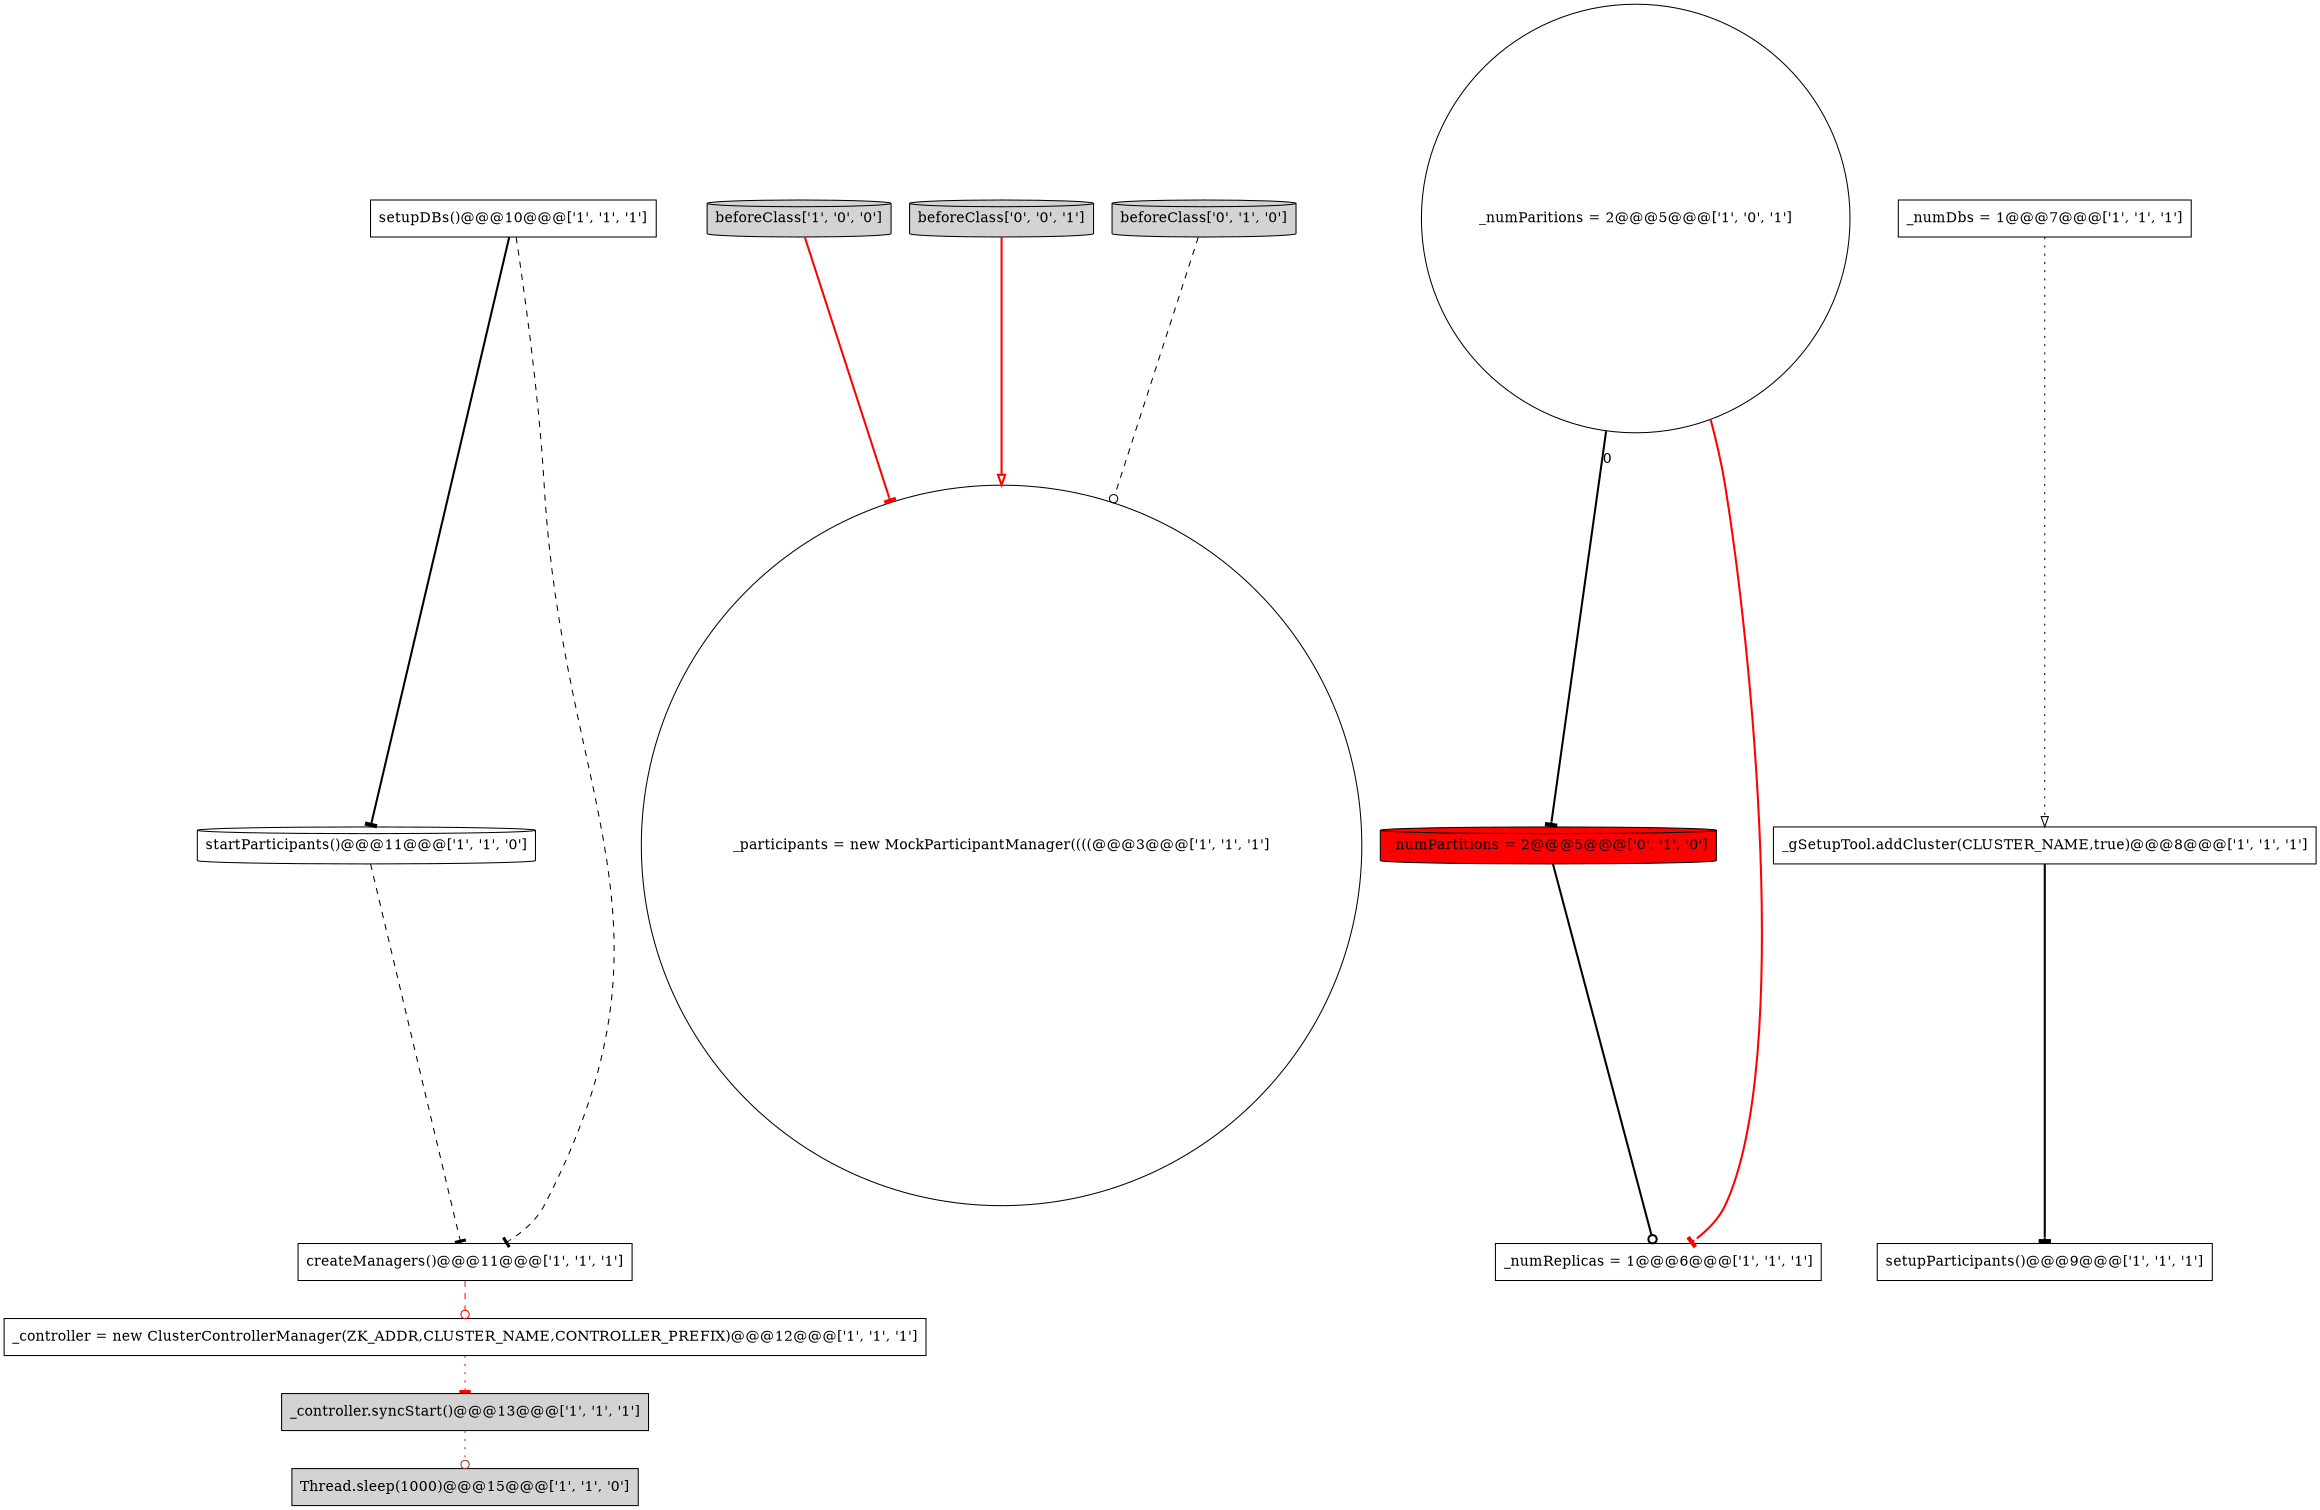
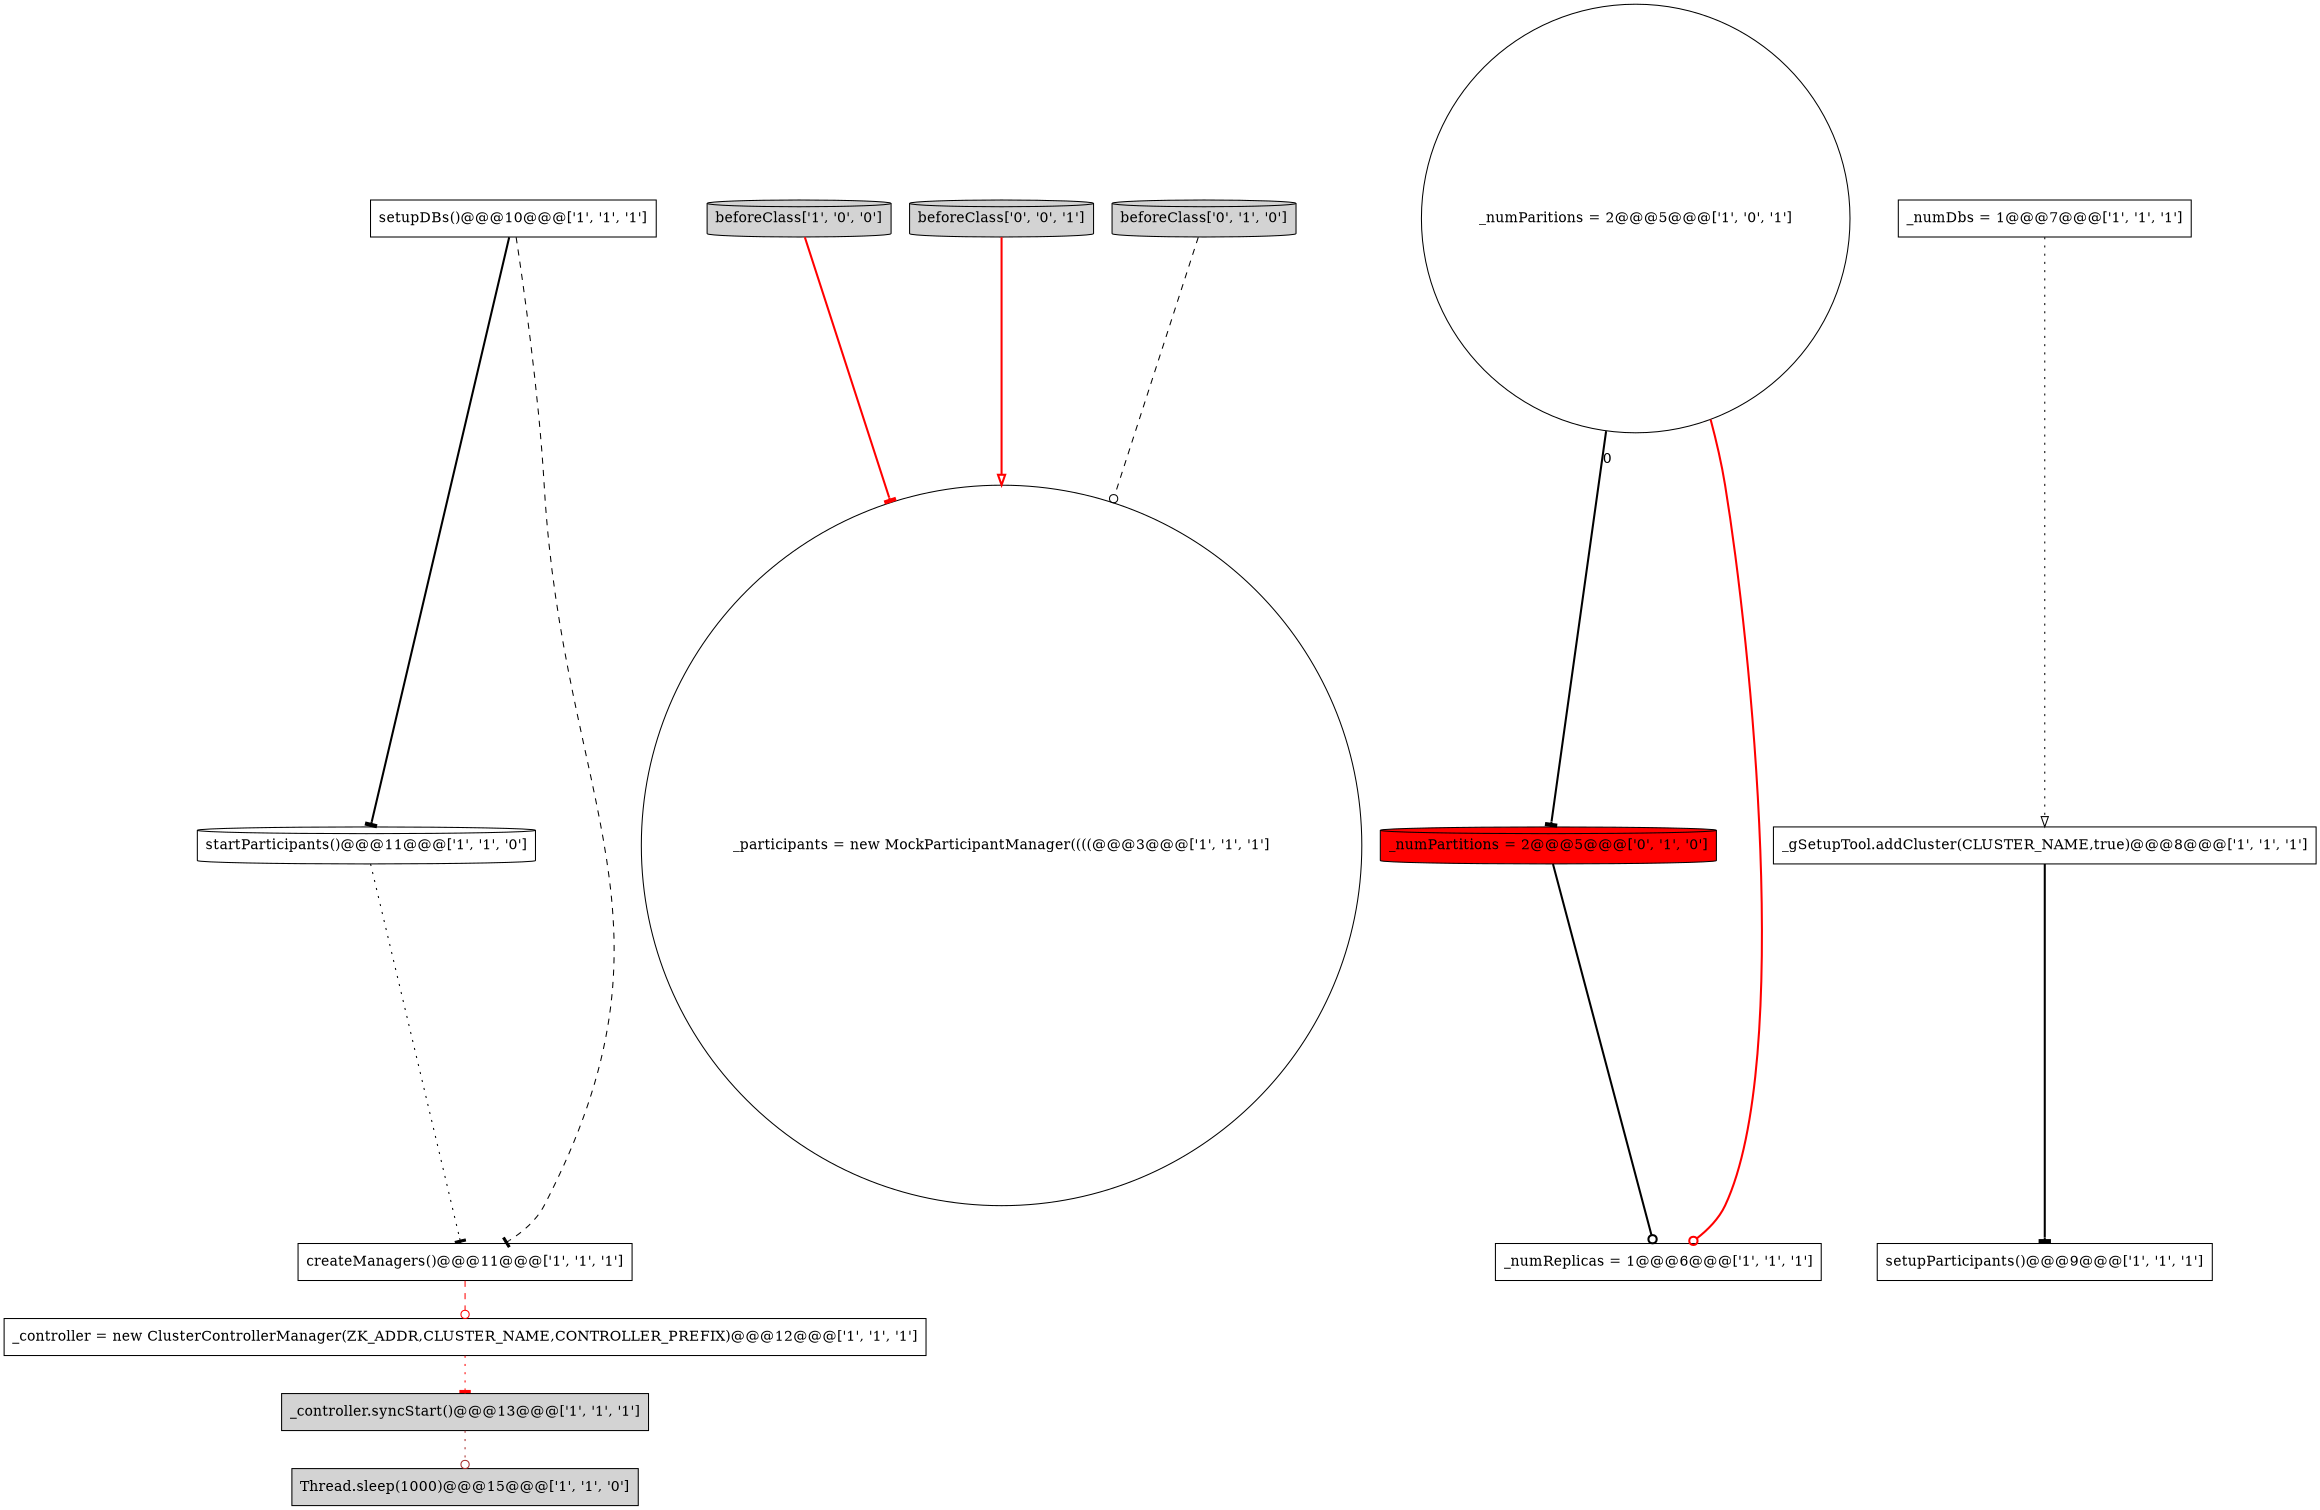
(1759, 835) -> (1759, 835)
(415, 1051) -> (415, 1051)
